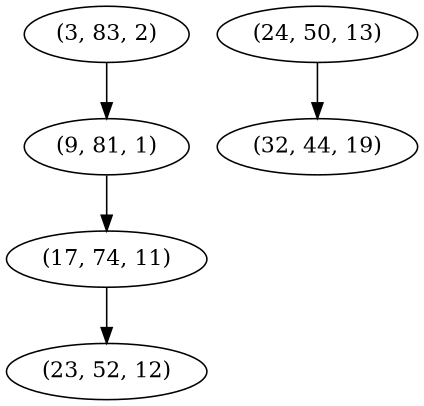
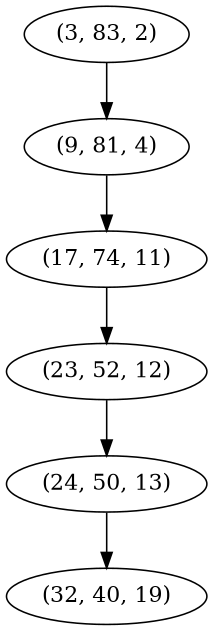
(107, 147) -> (107, 147)
(317, 147) -> (107, 596)
none -> (107, 420)
